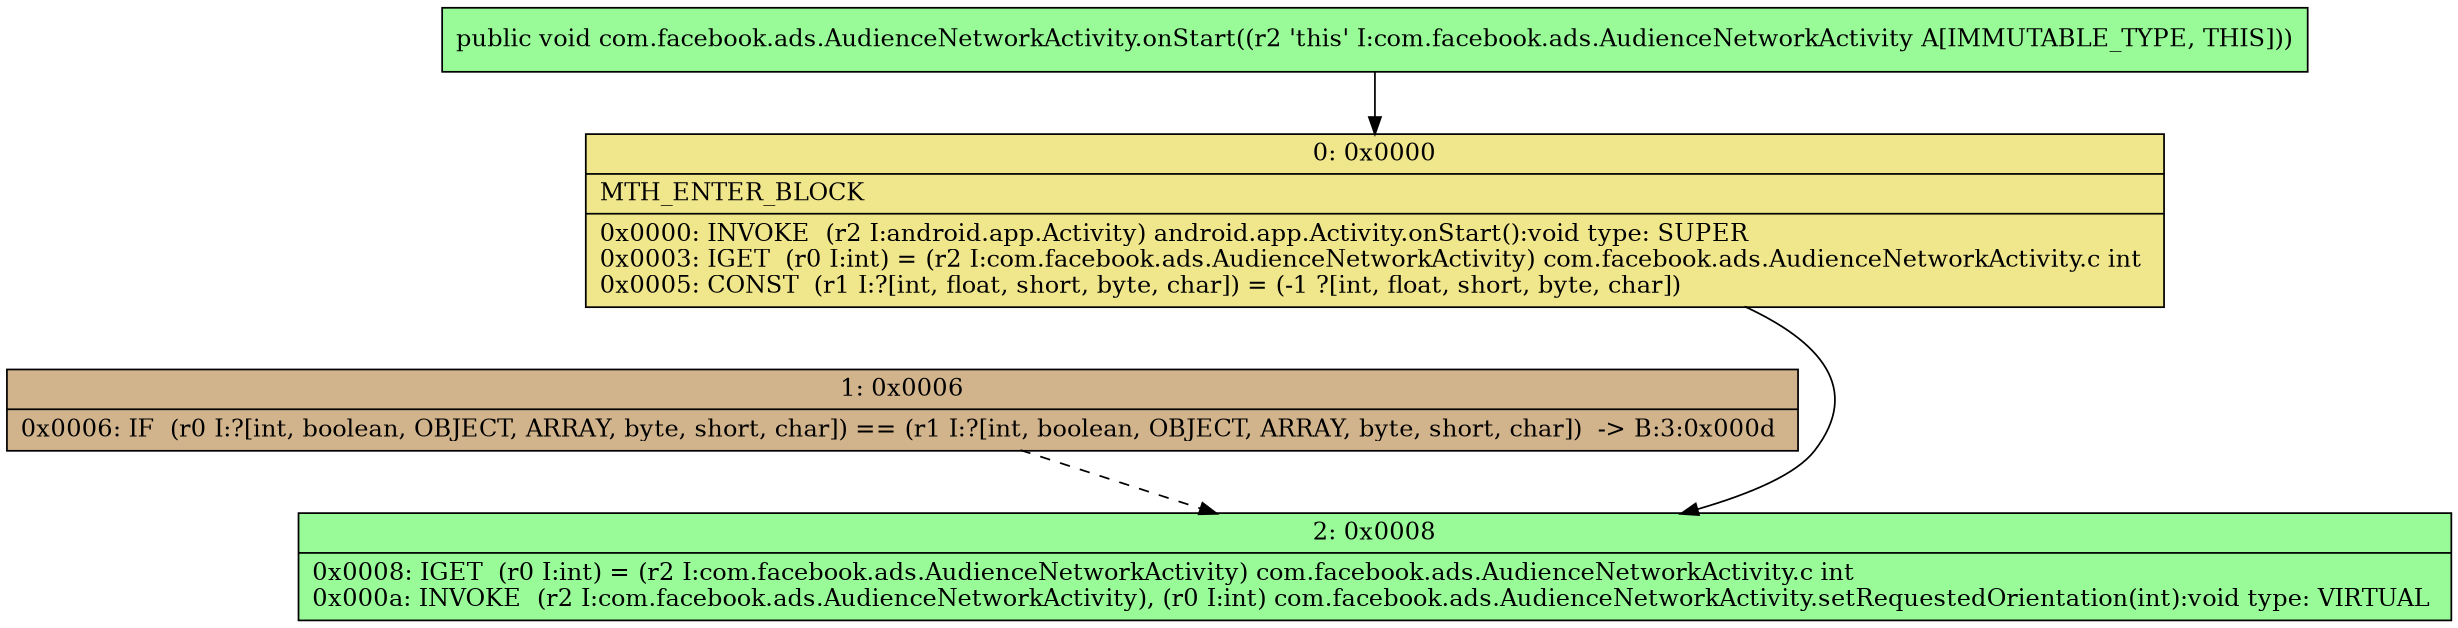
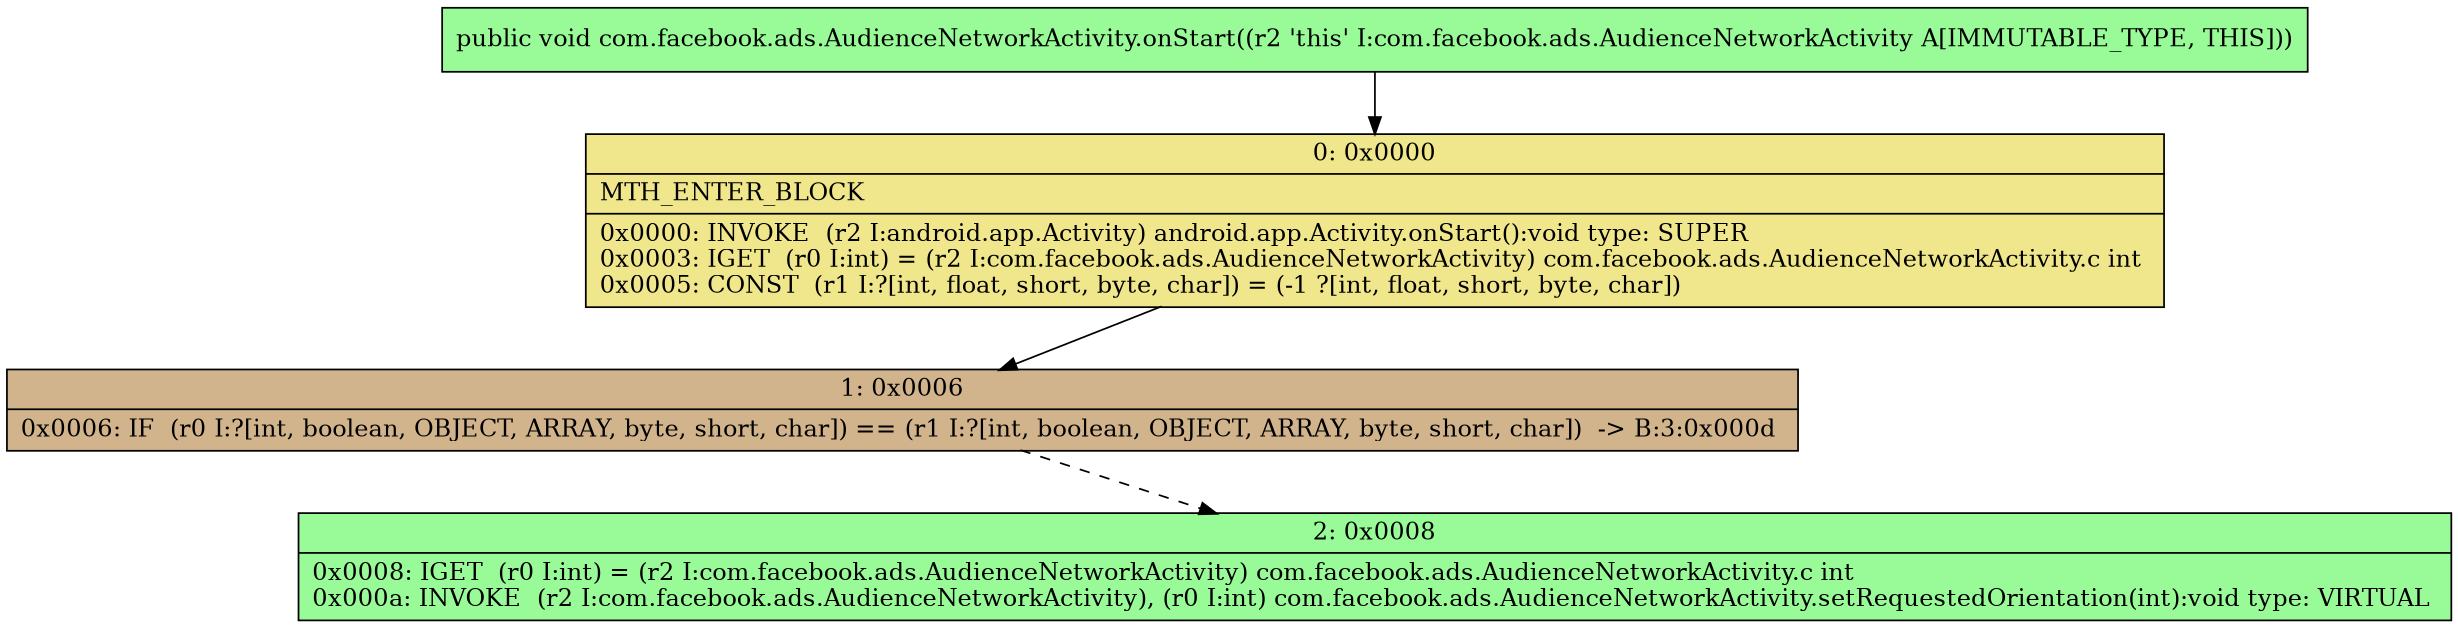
(1829, 425) -> (1089, 335)
